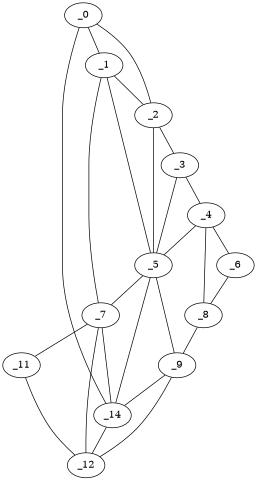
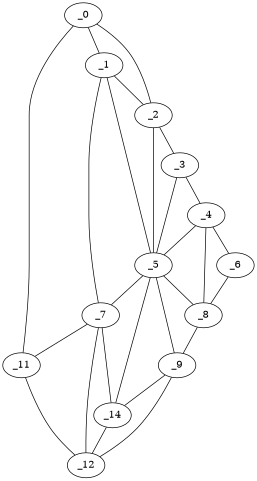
(62, 219) -> (29, 183)
none -> (178, 290)
